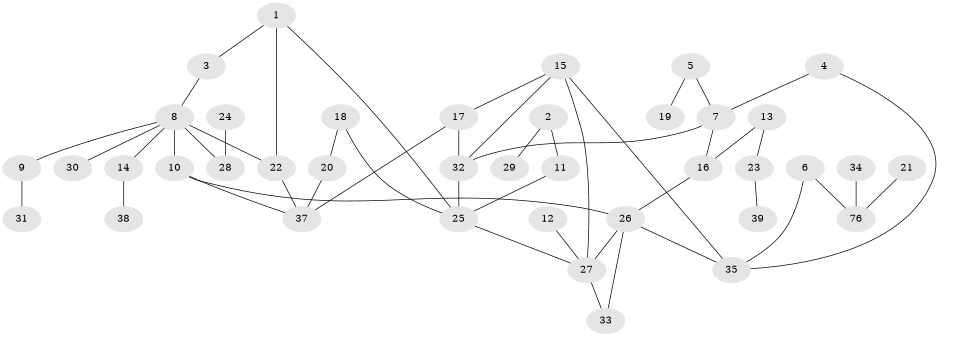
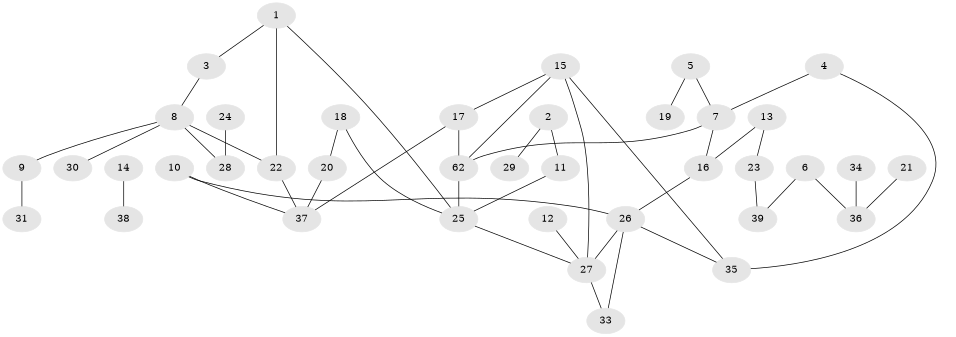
(149, 143) -> none
(175, 143) -> none
(459, 168) -> (459, 168)
(856, 219) -> (856, 219)
(785, 229) -> (782, 194)
